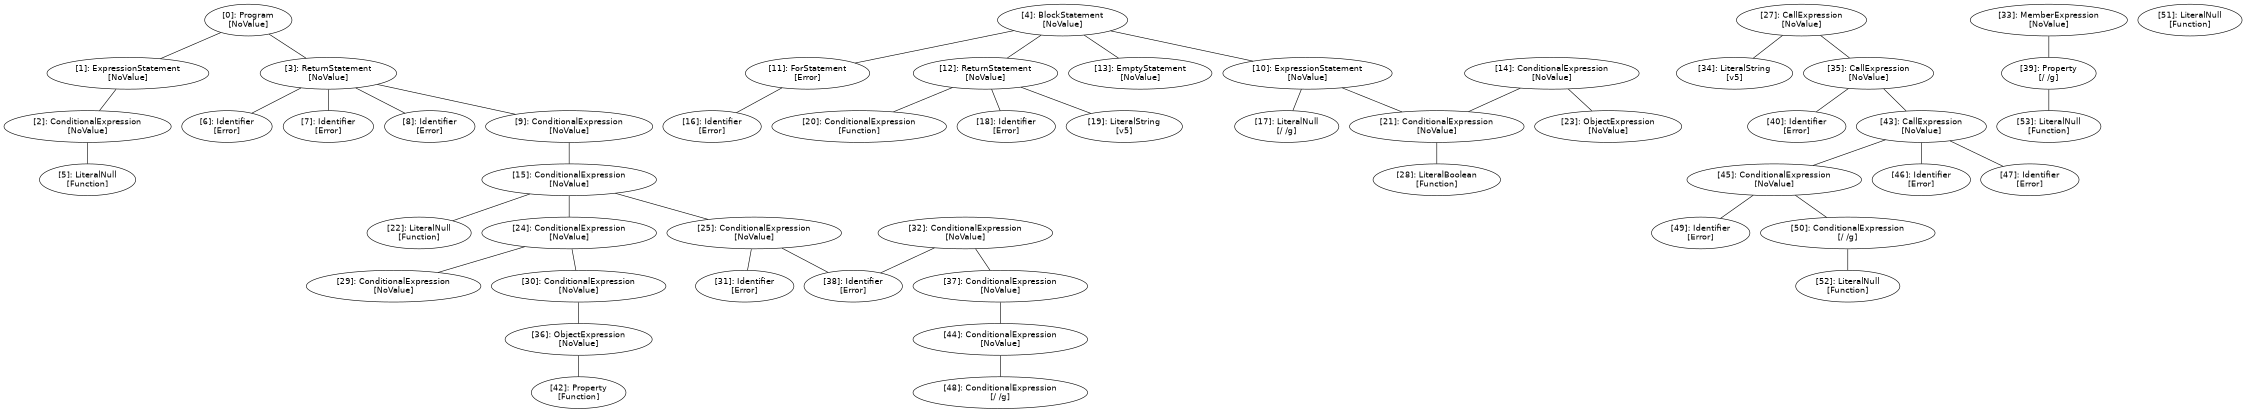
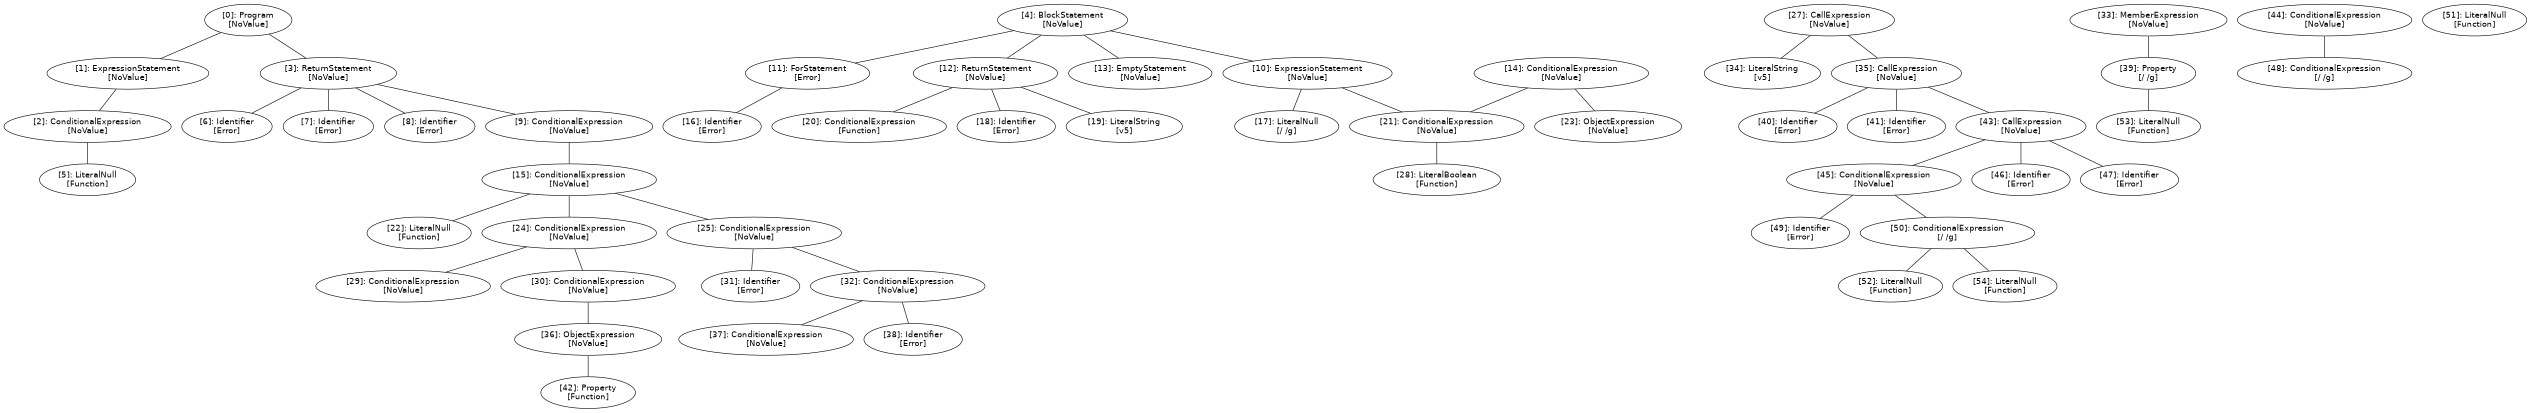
none -> (1896, 127)
(805, 260) -> (826, 260)
none -> (2005, 286)
(1000, 313) -> none
